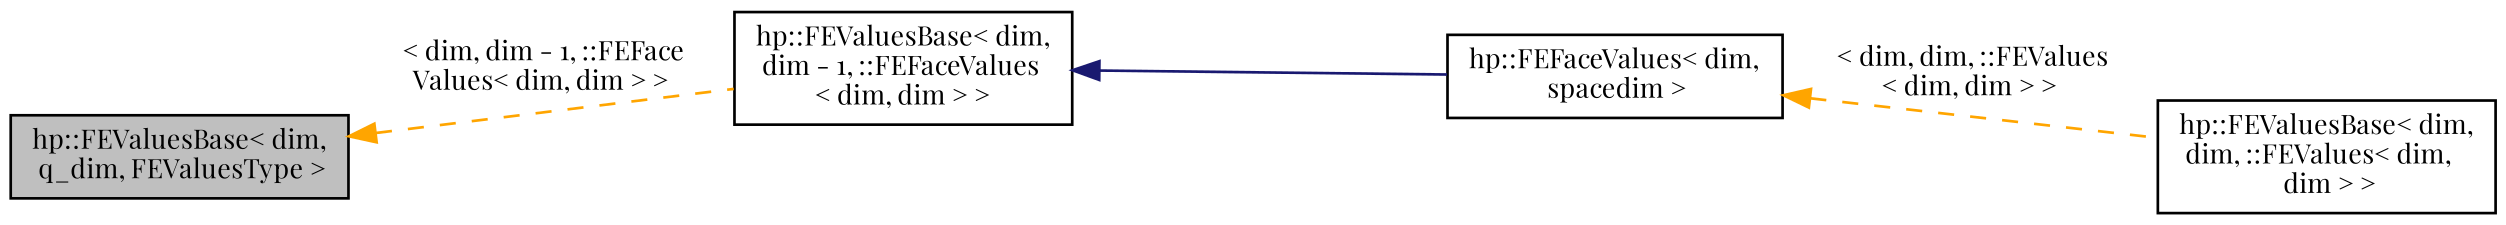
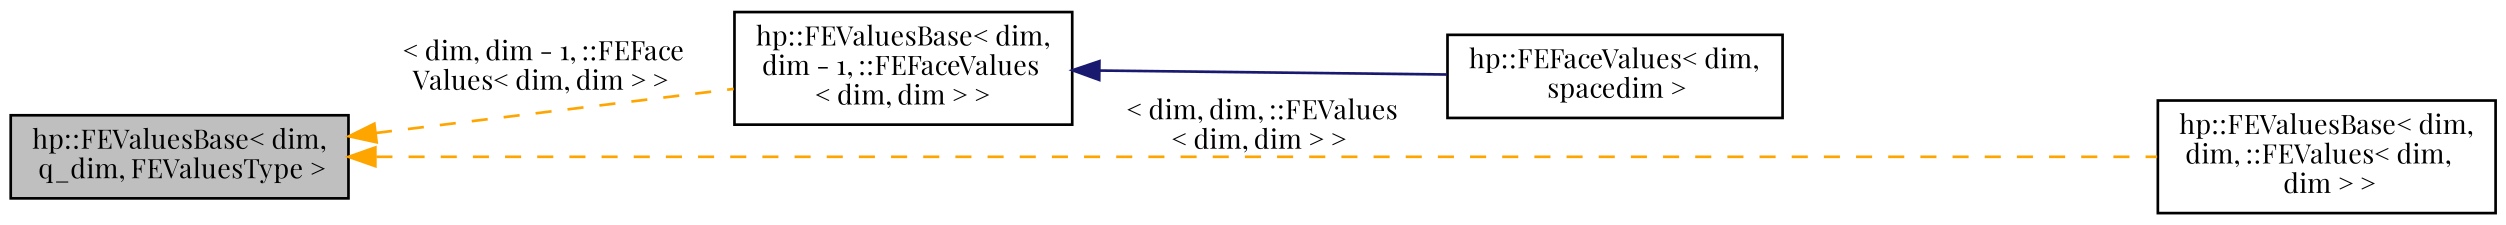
(1984, 118) -> (1267, 157)
